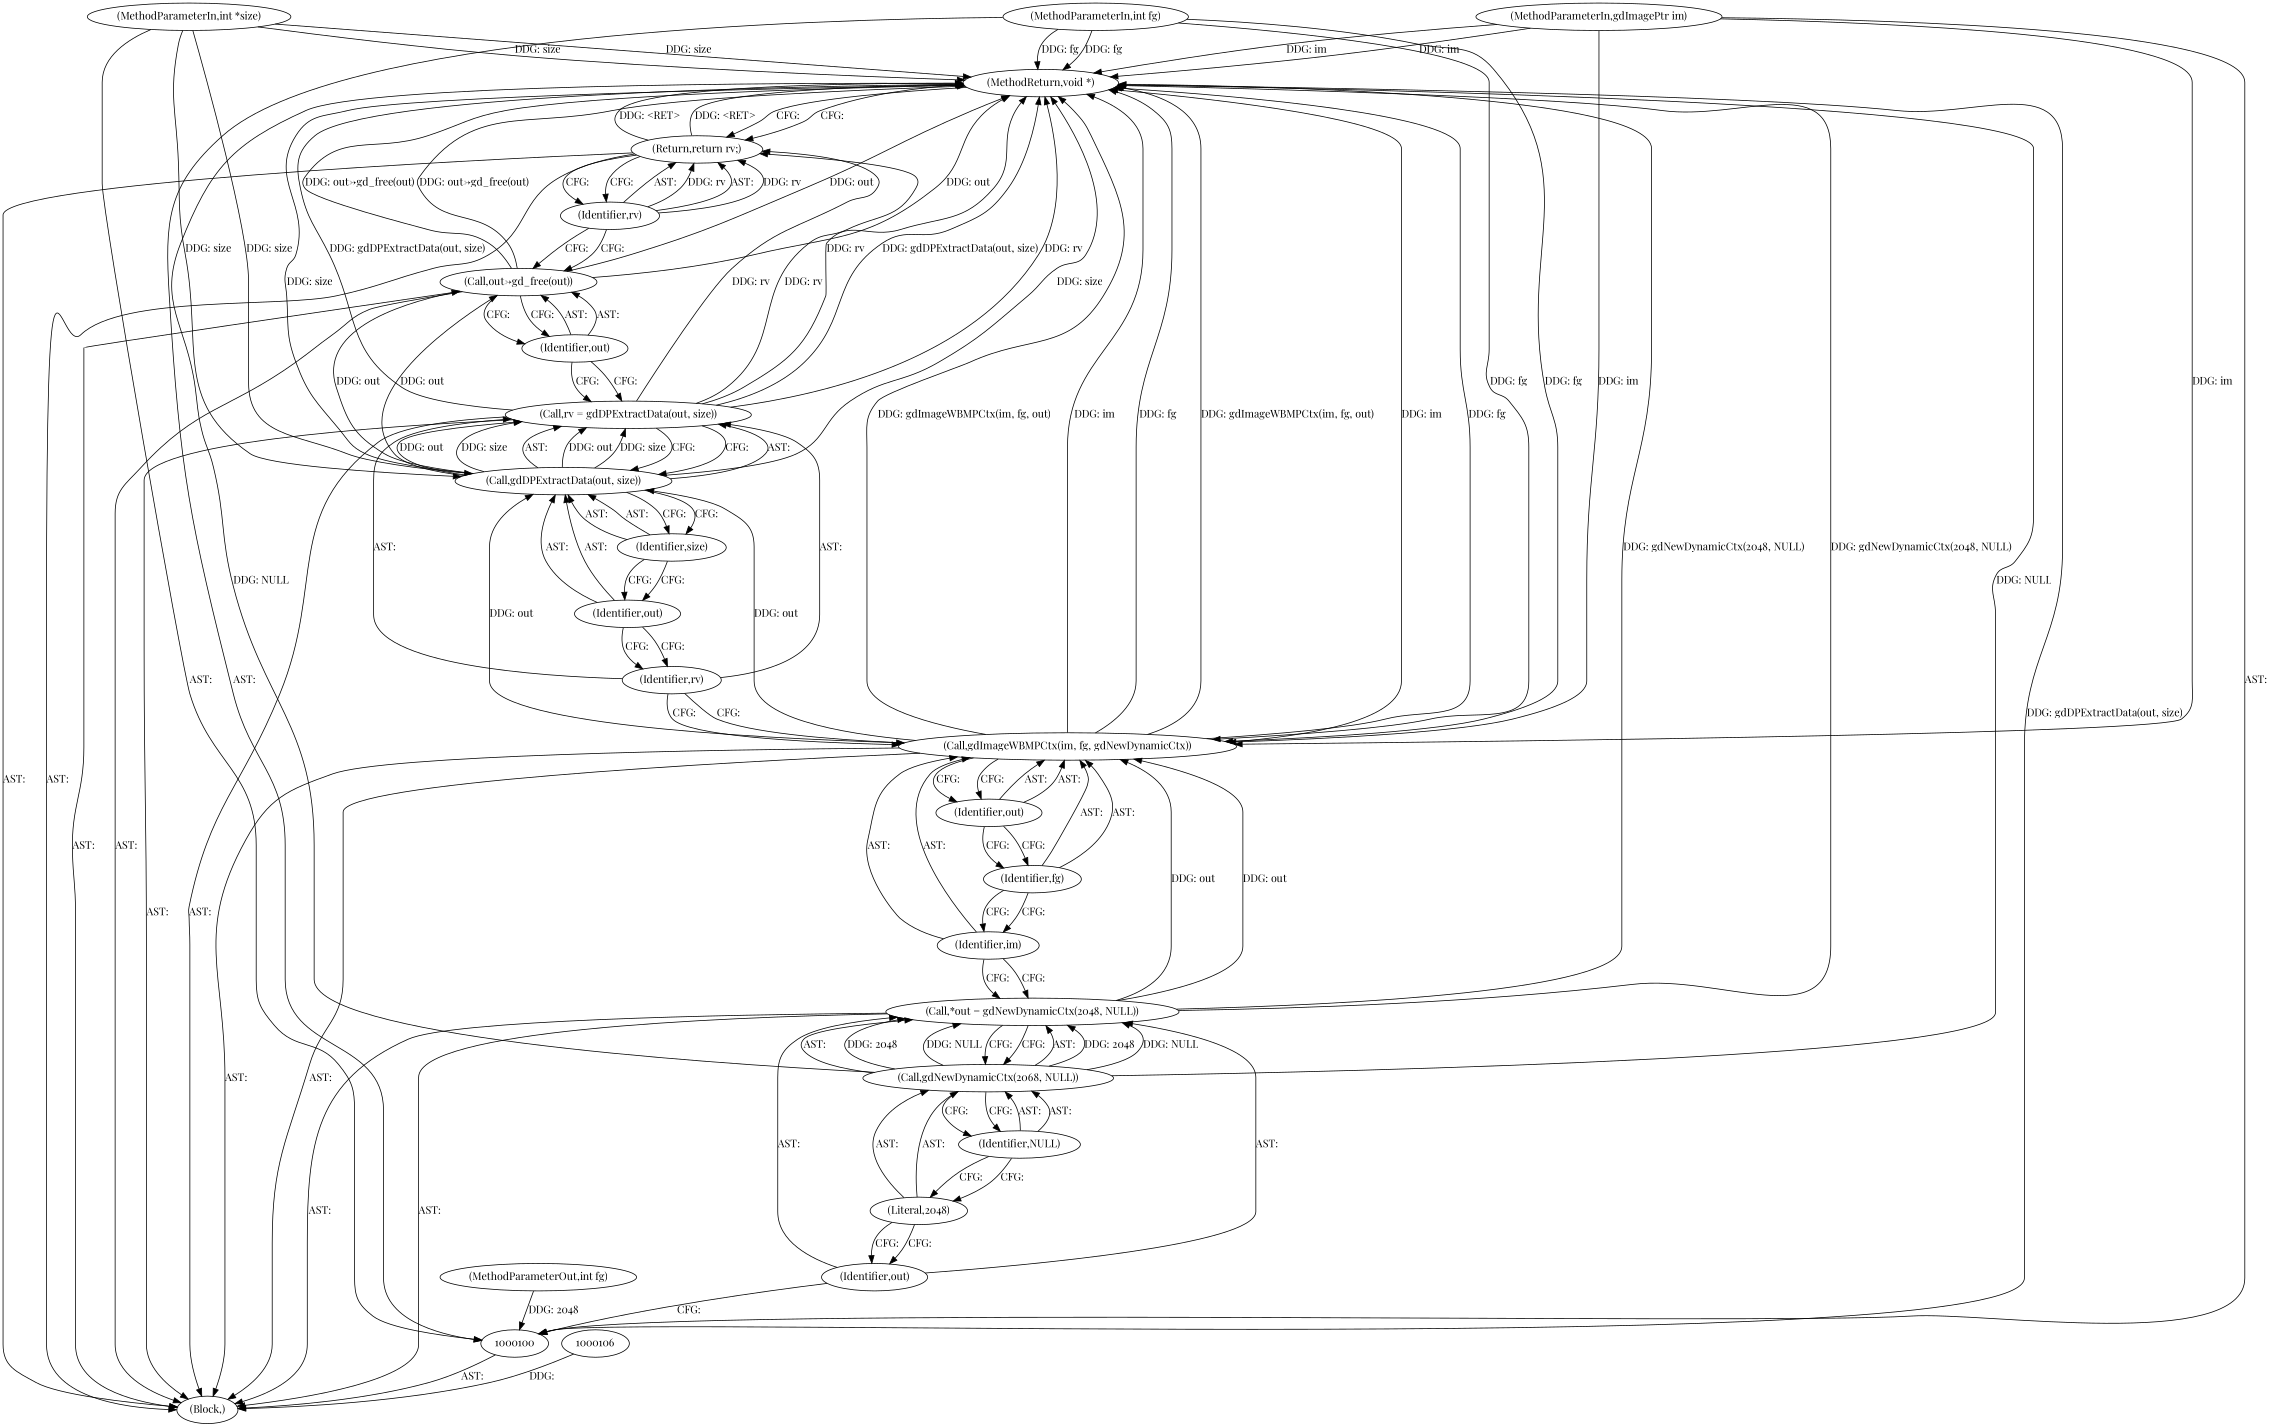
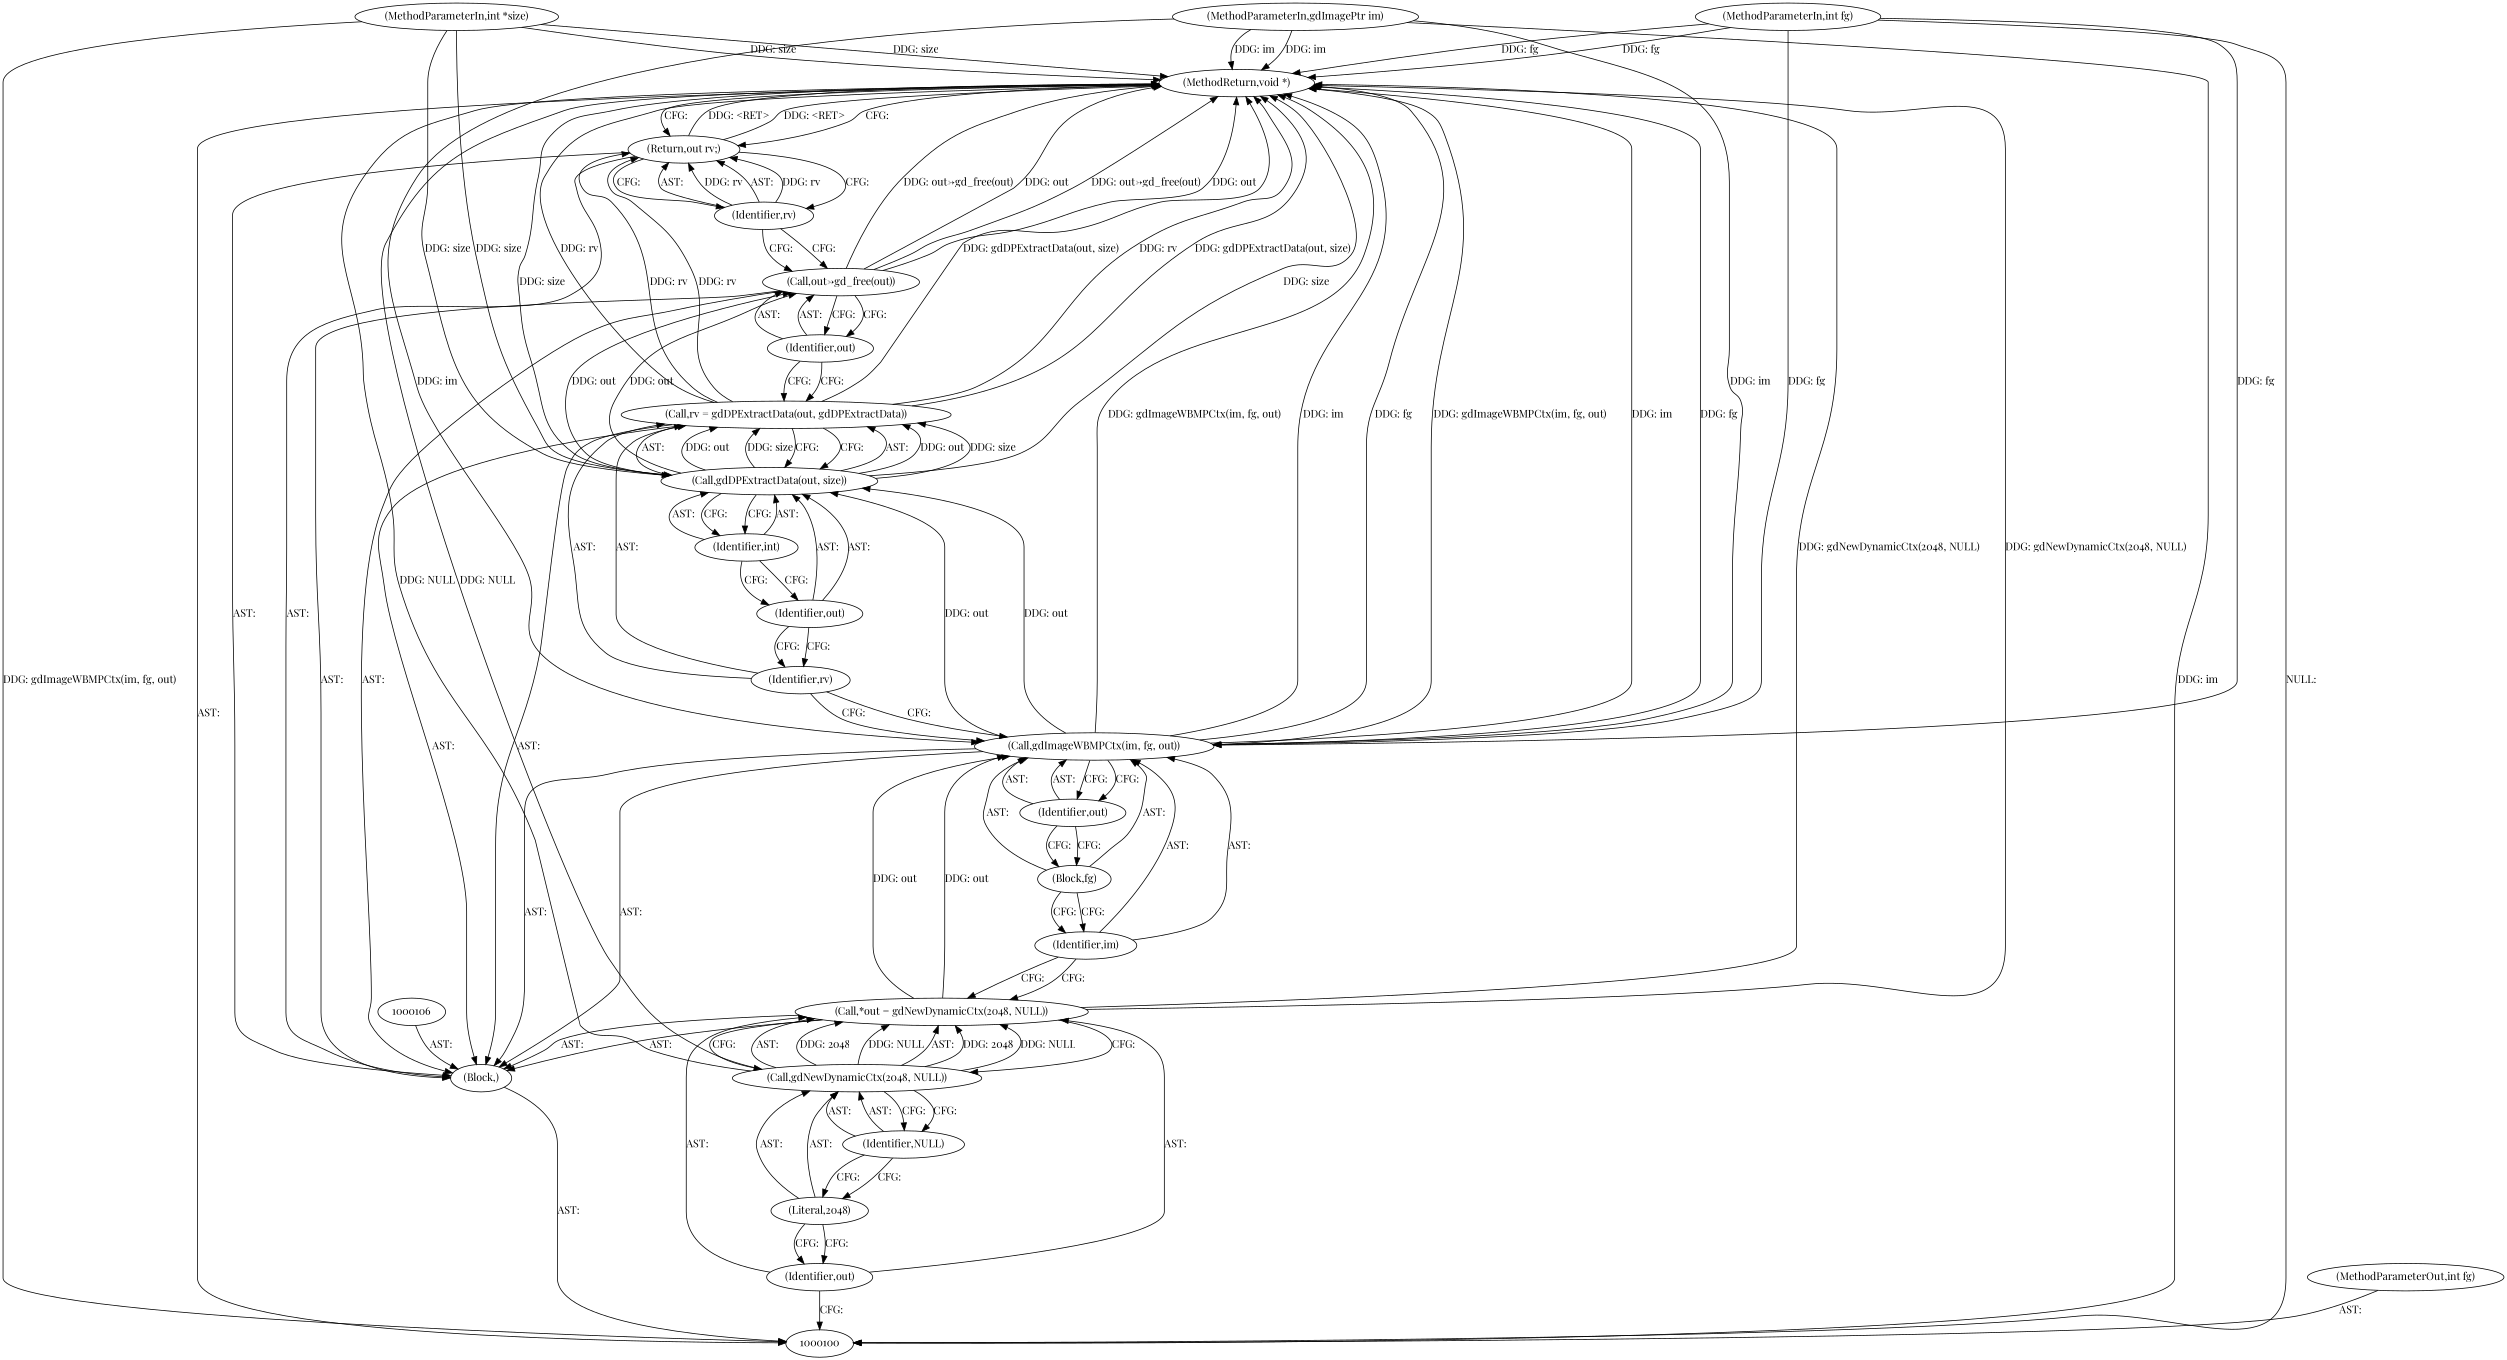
(697, 149) -> (684, 149)
(628, 415) -> (786, 415)
(672, 547) -> (746, 547)
(203, 680) -> (90, 680)
(246, 680) -> (2303, 680)
(2258, 680) -> (2198, 680)
(2105, 713) -> (210, 713)
(1068, 746) -> (1094, 746)
(1032, 879) -> (1074, 879)
(988, 1078) -> (857, 1078)
(554, 1310) -> (2352, 1310)
(543, 1377) -> (443, 1045)
(374, 1395) -> (562, 1289)
